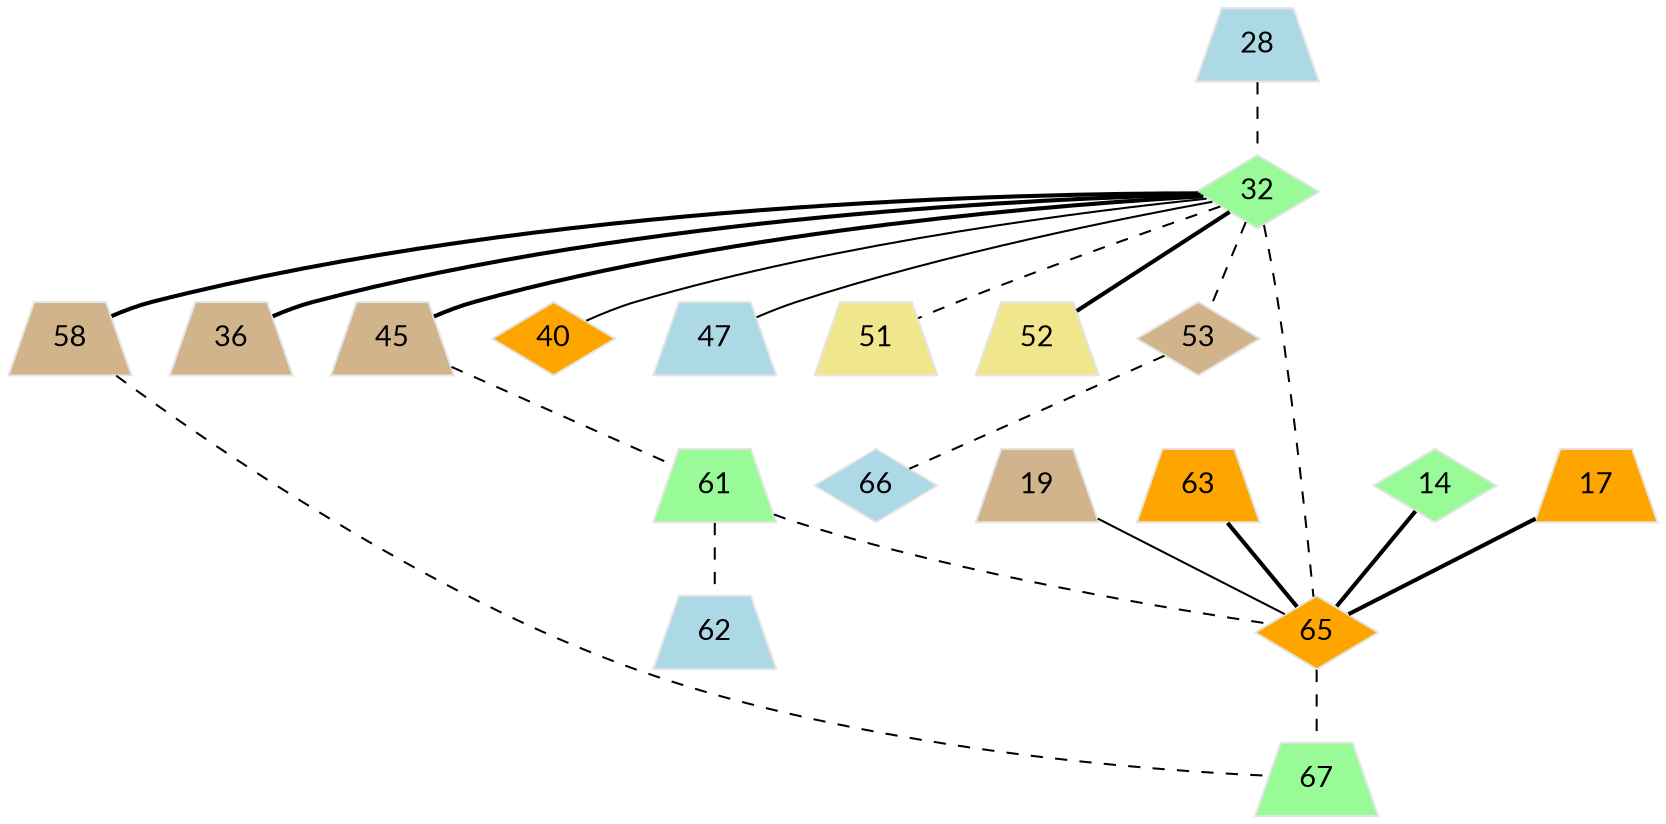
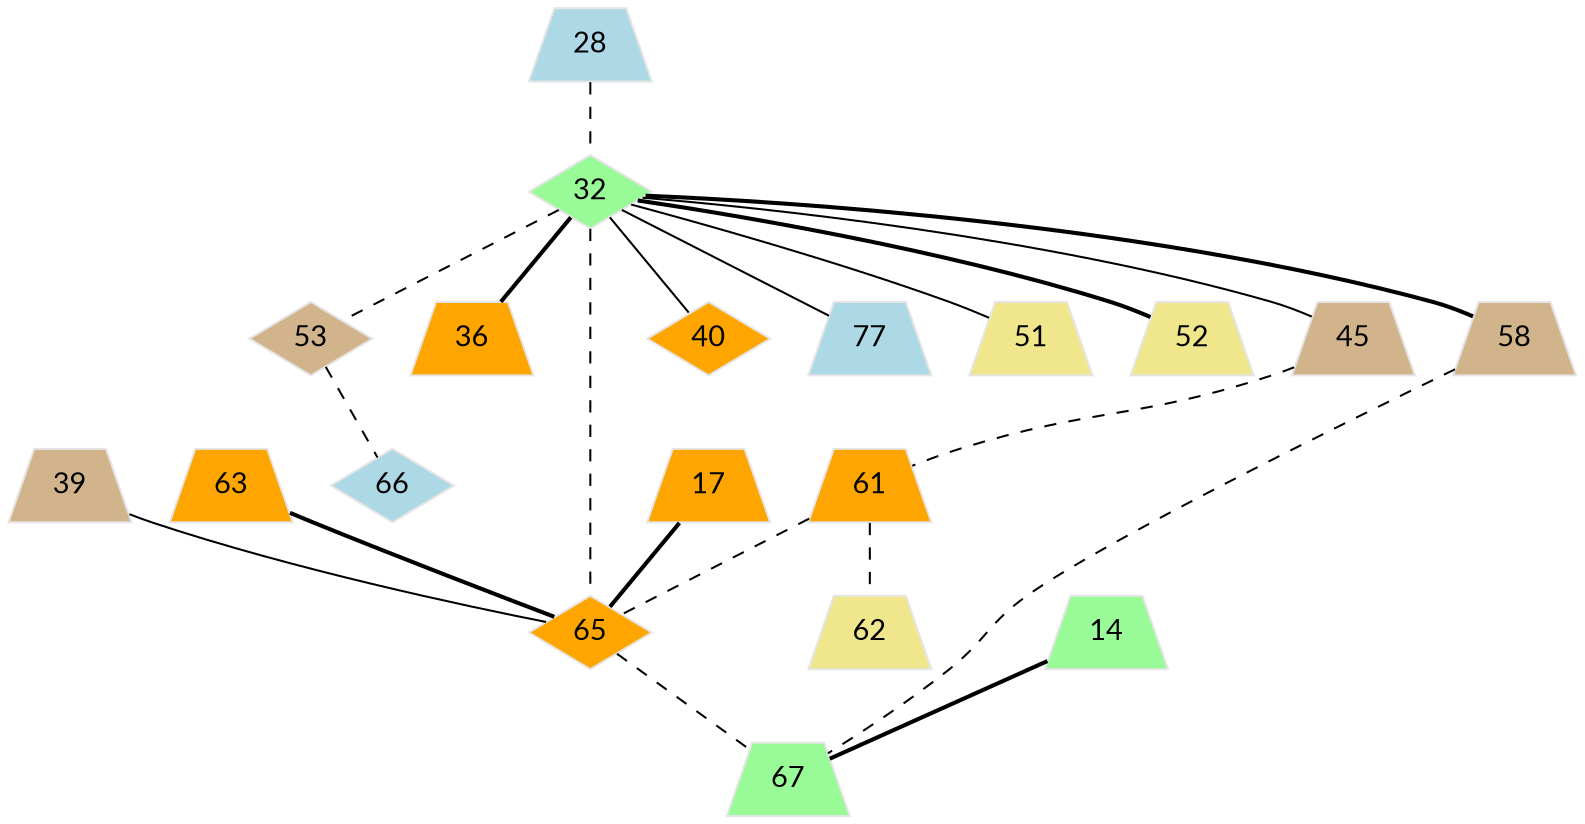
(815, 234) -> (981, 239)
(1068, 260) -> (812, 256)
(231, 339) -> (472, 339)
(715, 339) -> (870, 339)
(715, 486) -> (870, 486)
(1037, 486) -> (70, 486)
(1435, 486) -> (1107, 632)
(1376, 559) -> (939, 710)
(715, 632) -> (870, 632)
